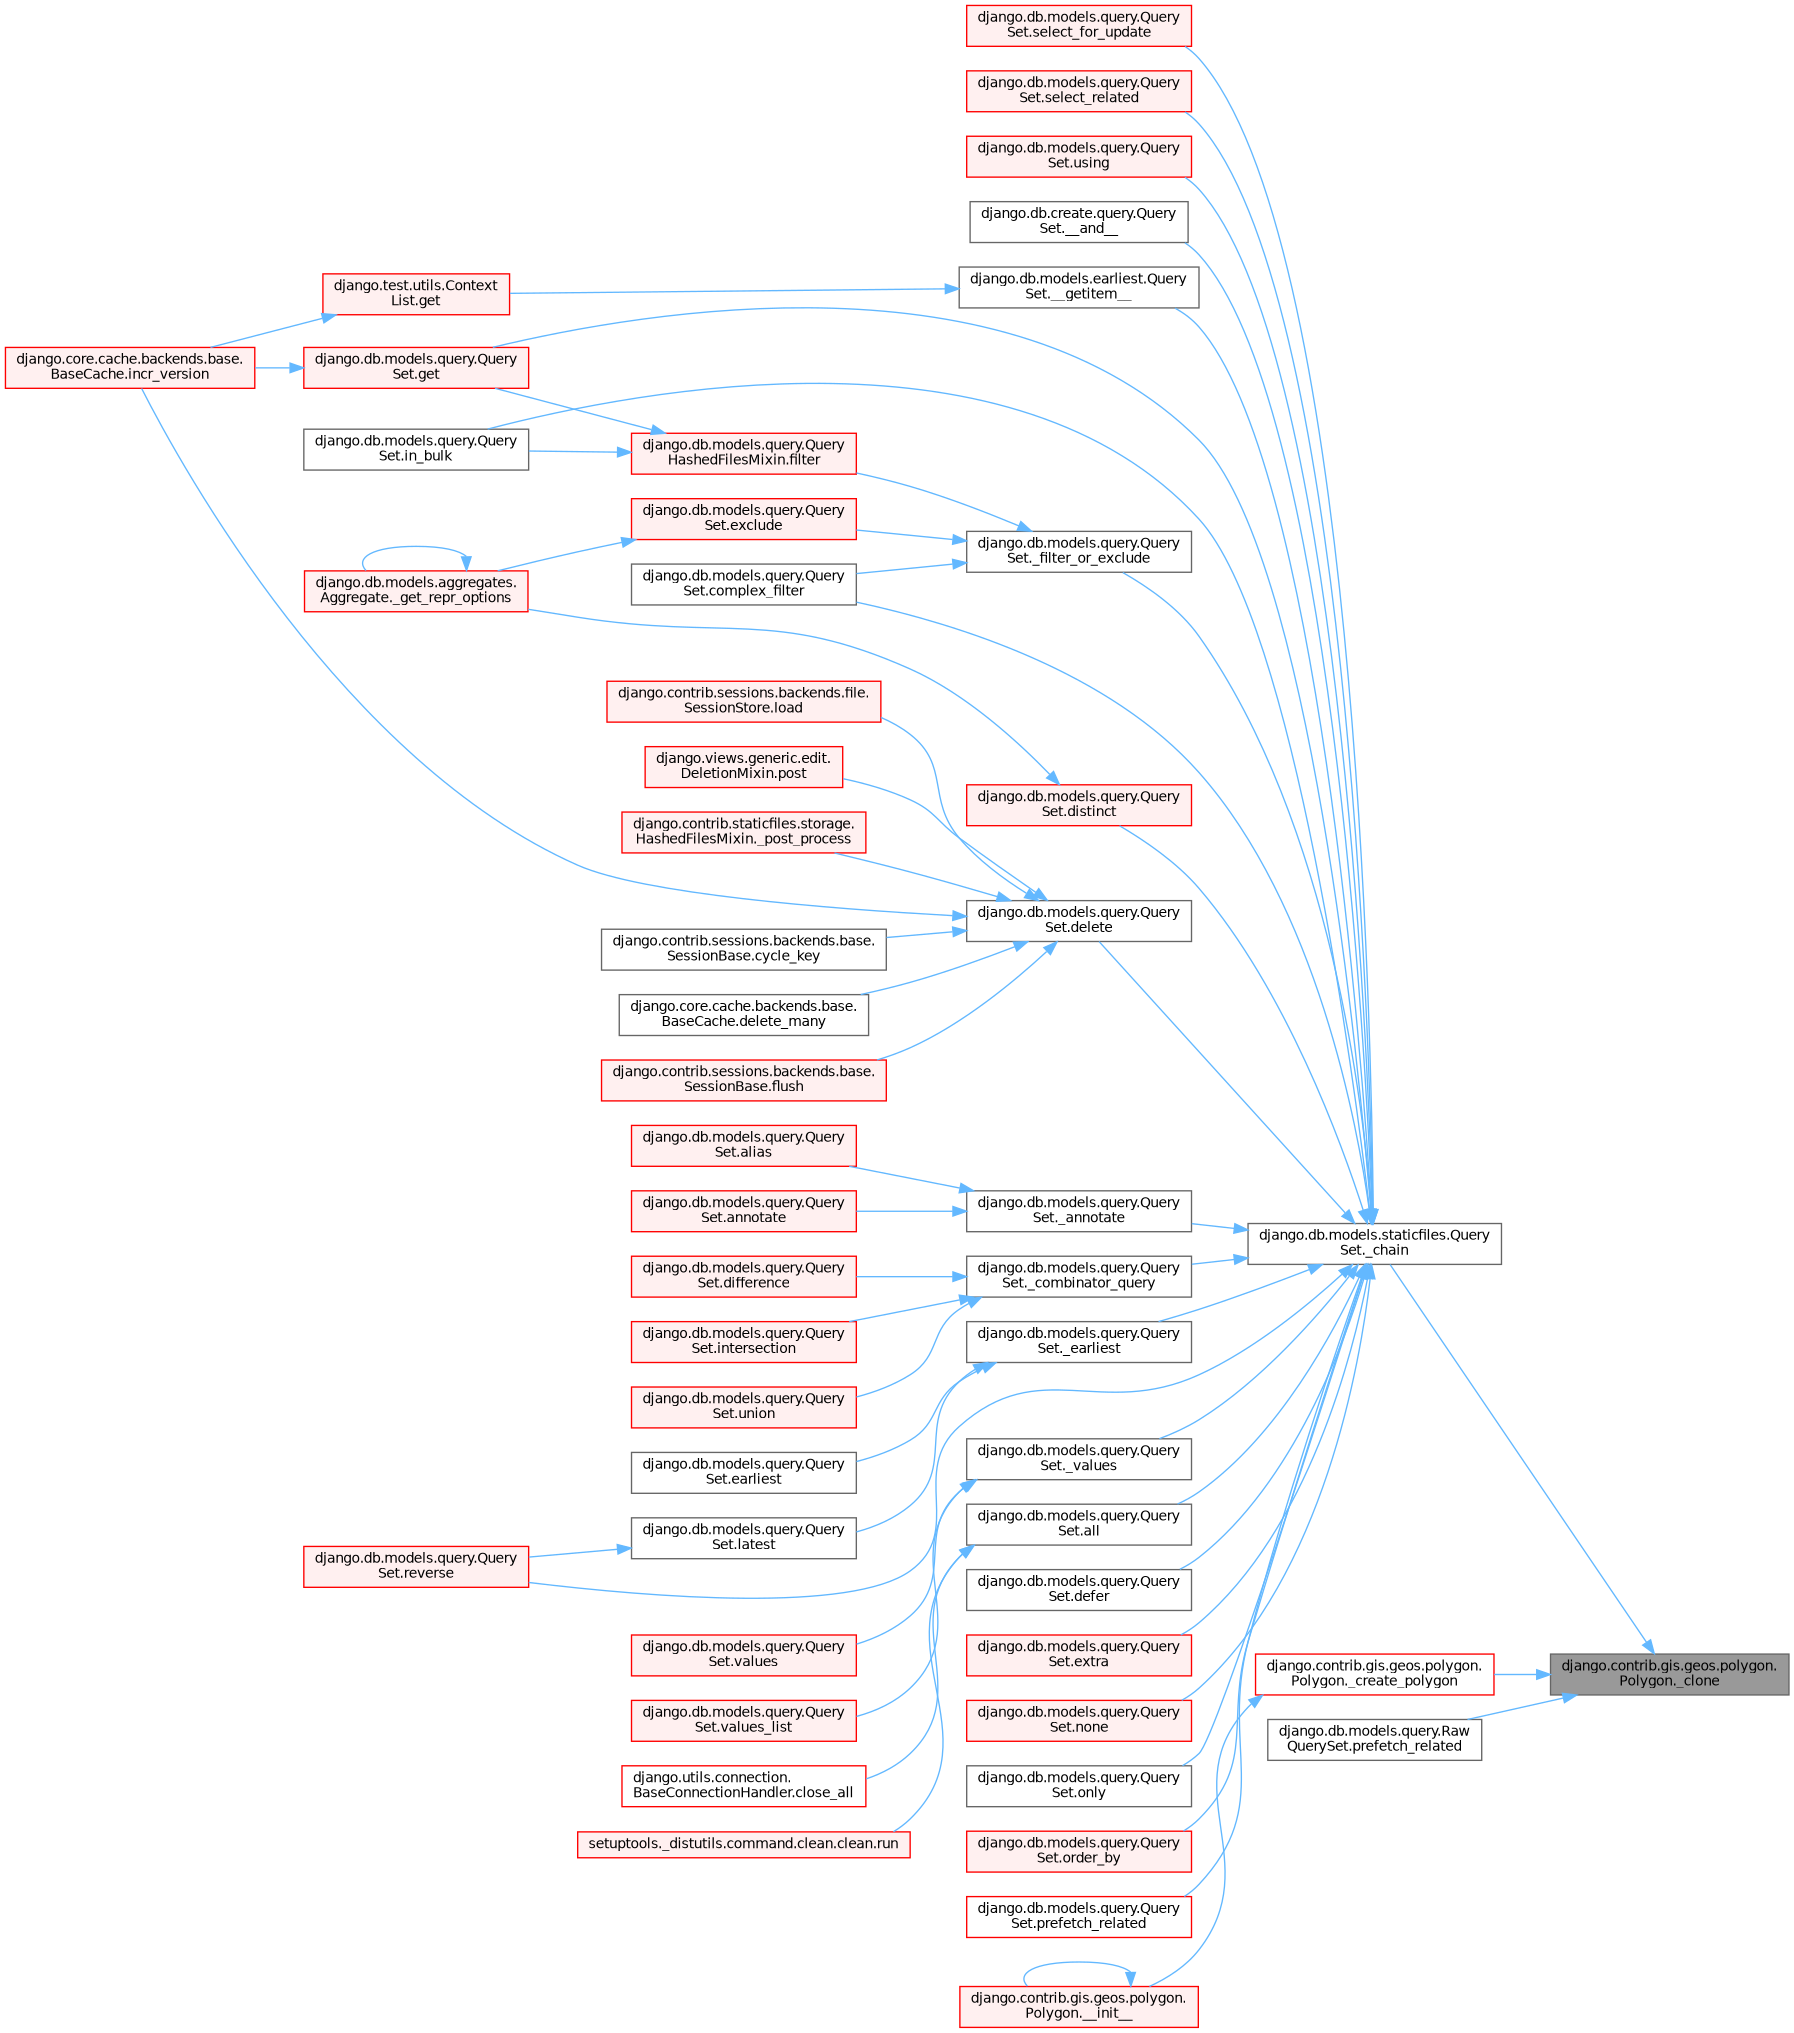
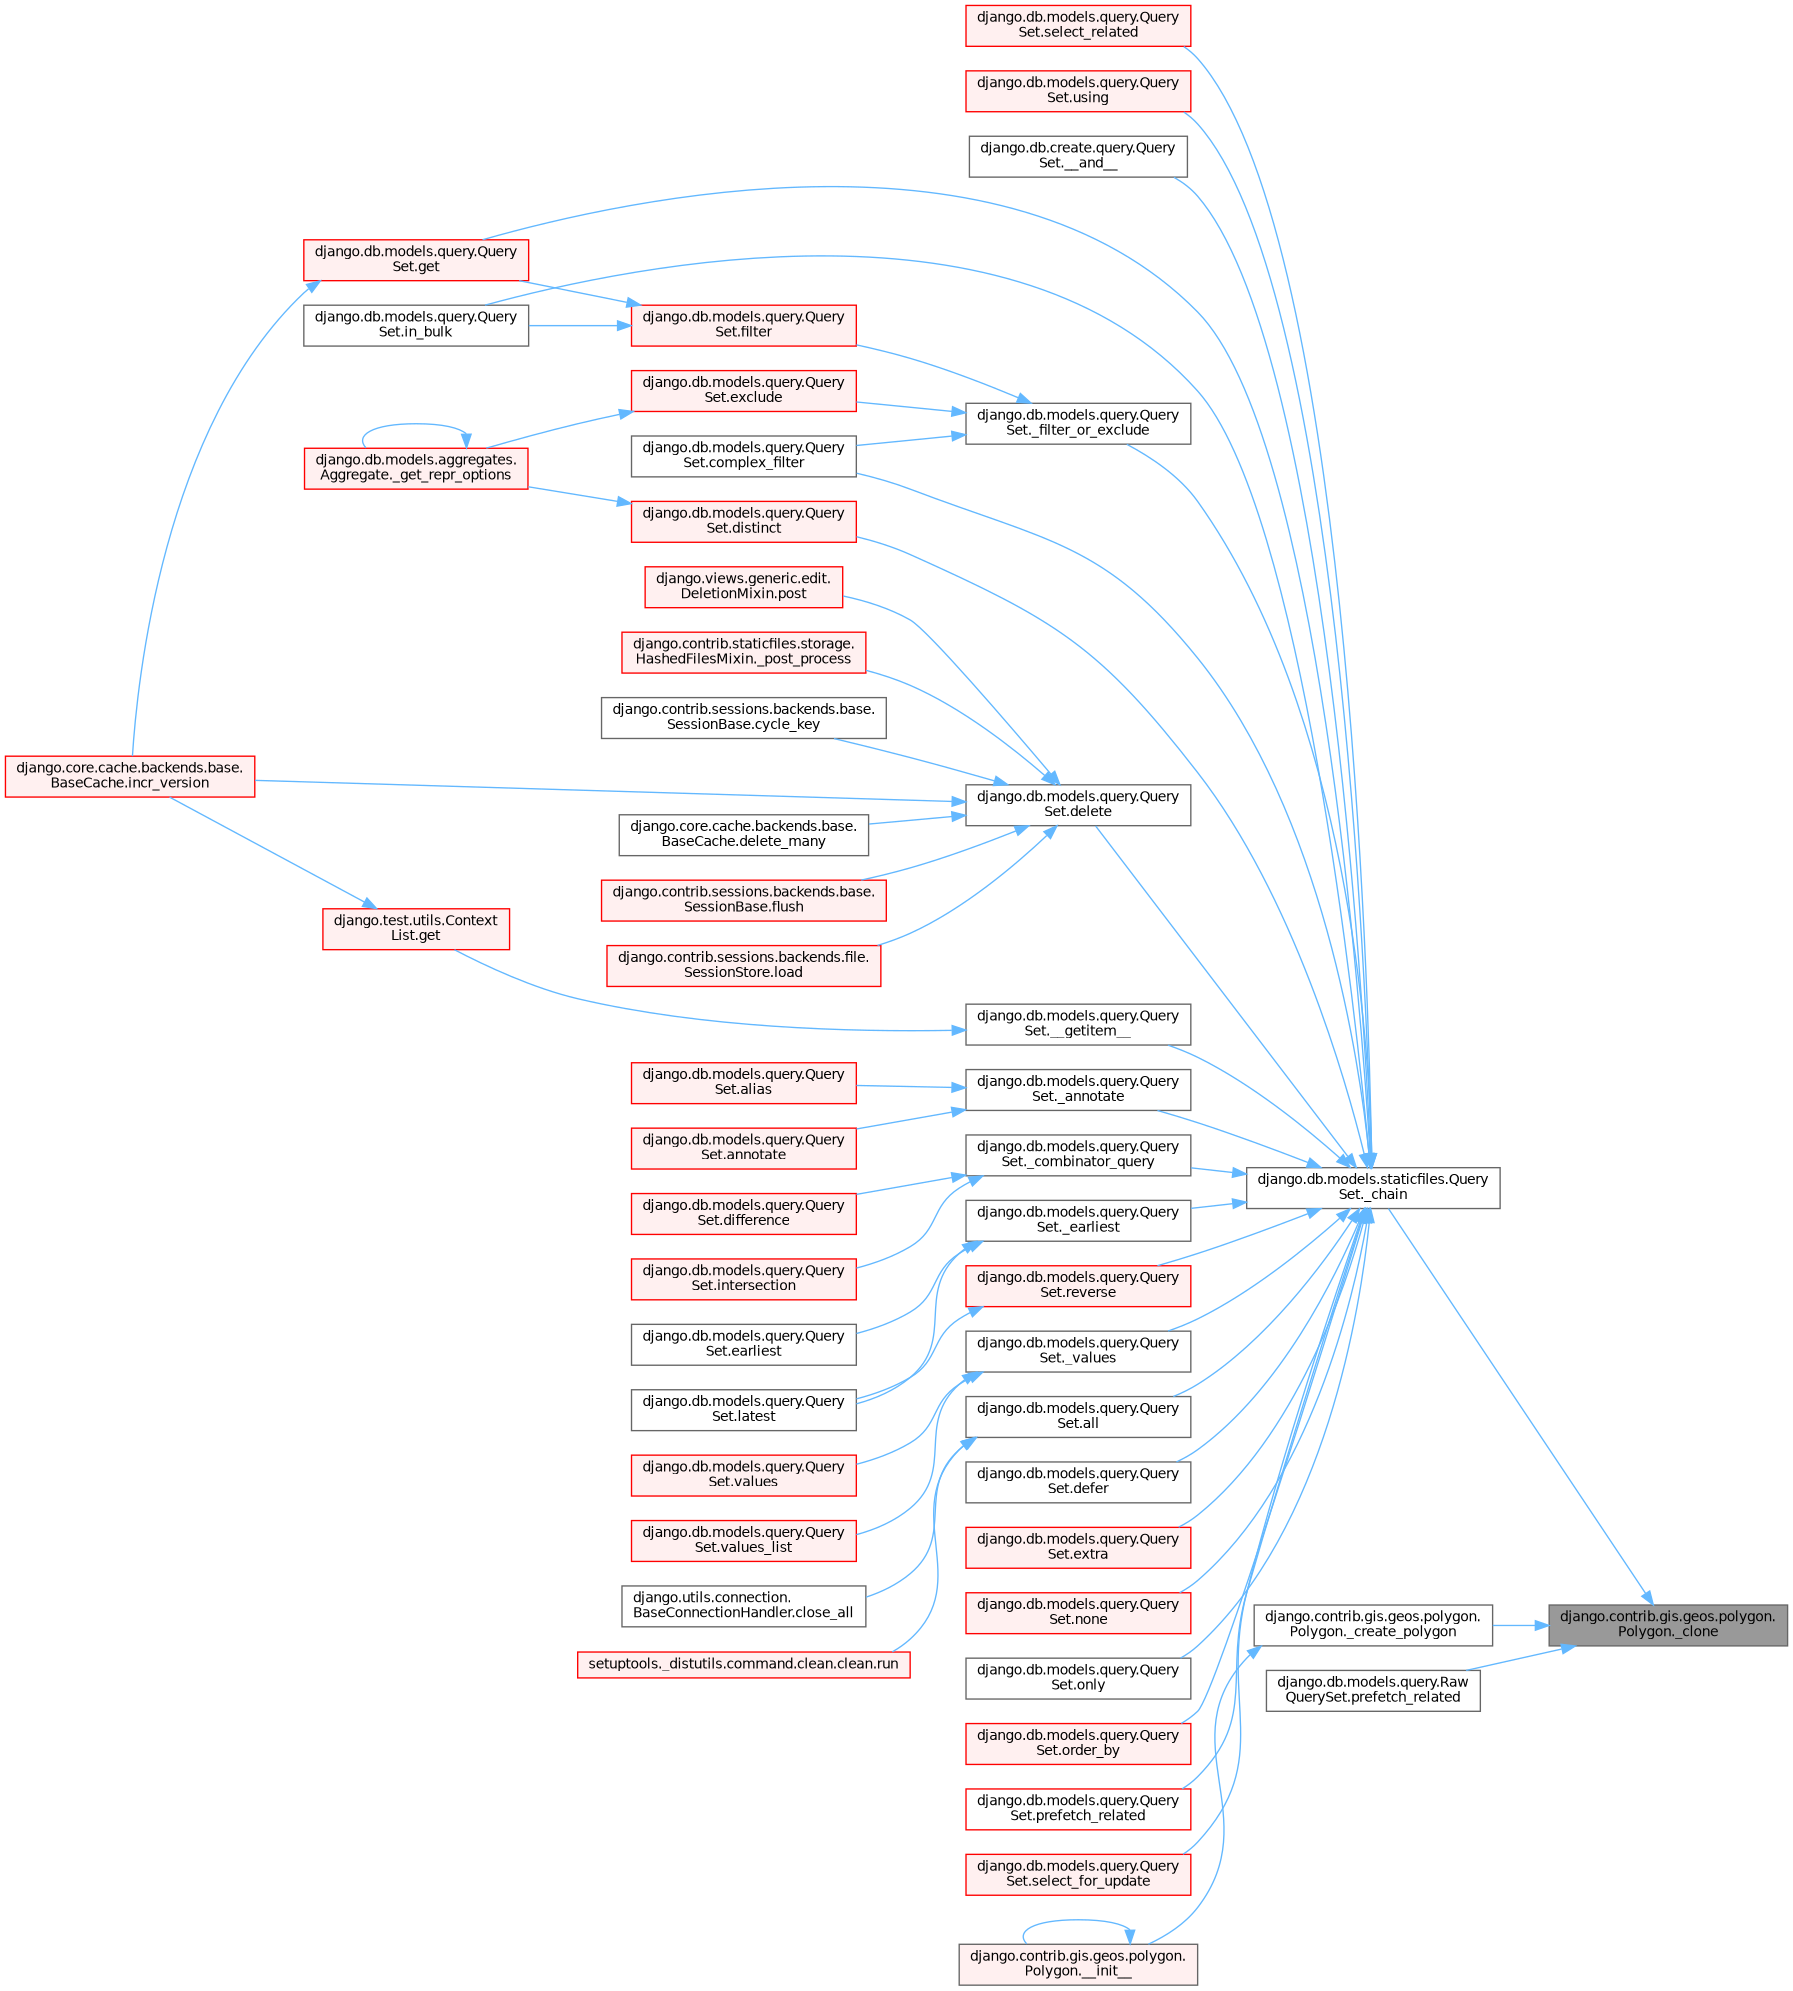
(1079, 287) -> (1078, 1025)
(744, 454) -> (744, 326)
(744, 1407) -> none
(573, 1553) -> (942, 1336)
(1375, 1675) -> (1373, 1625)
(744, 1786) -> (744, 1606)
(1079, 2007) -> (1078, 1965)
